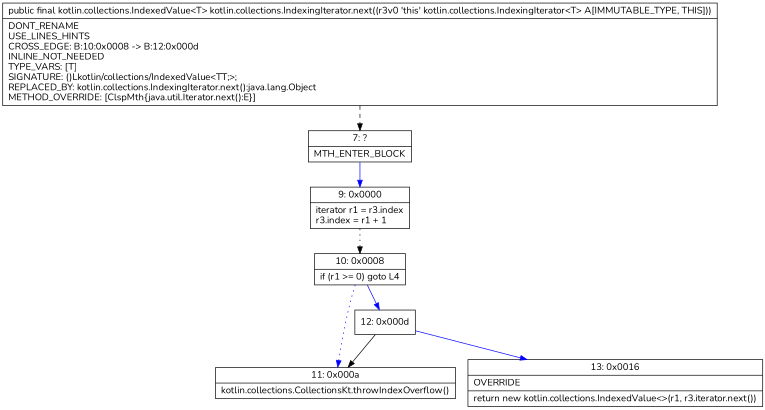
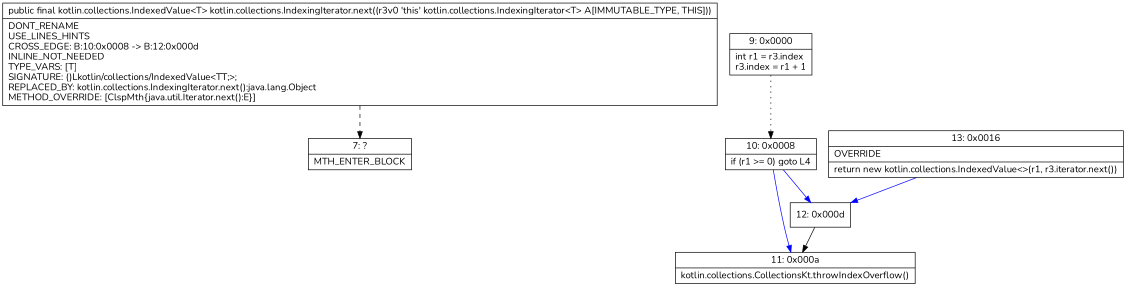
(360, 171) -> none
(360, 210) -> (769, 57)
(346, 322) -> (780, 208)
(468, 344) -> (887, 189)
